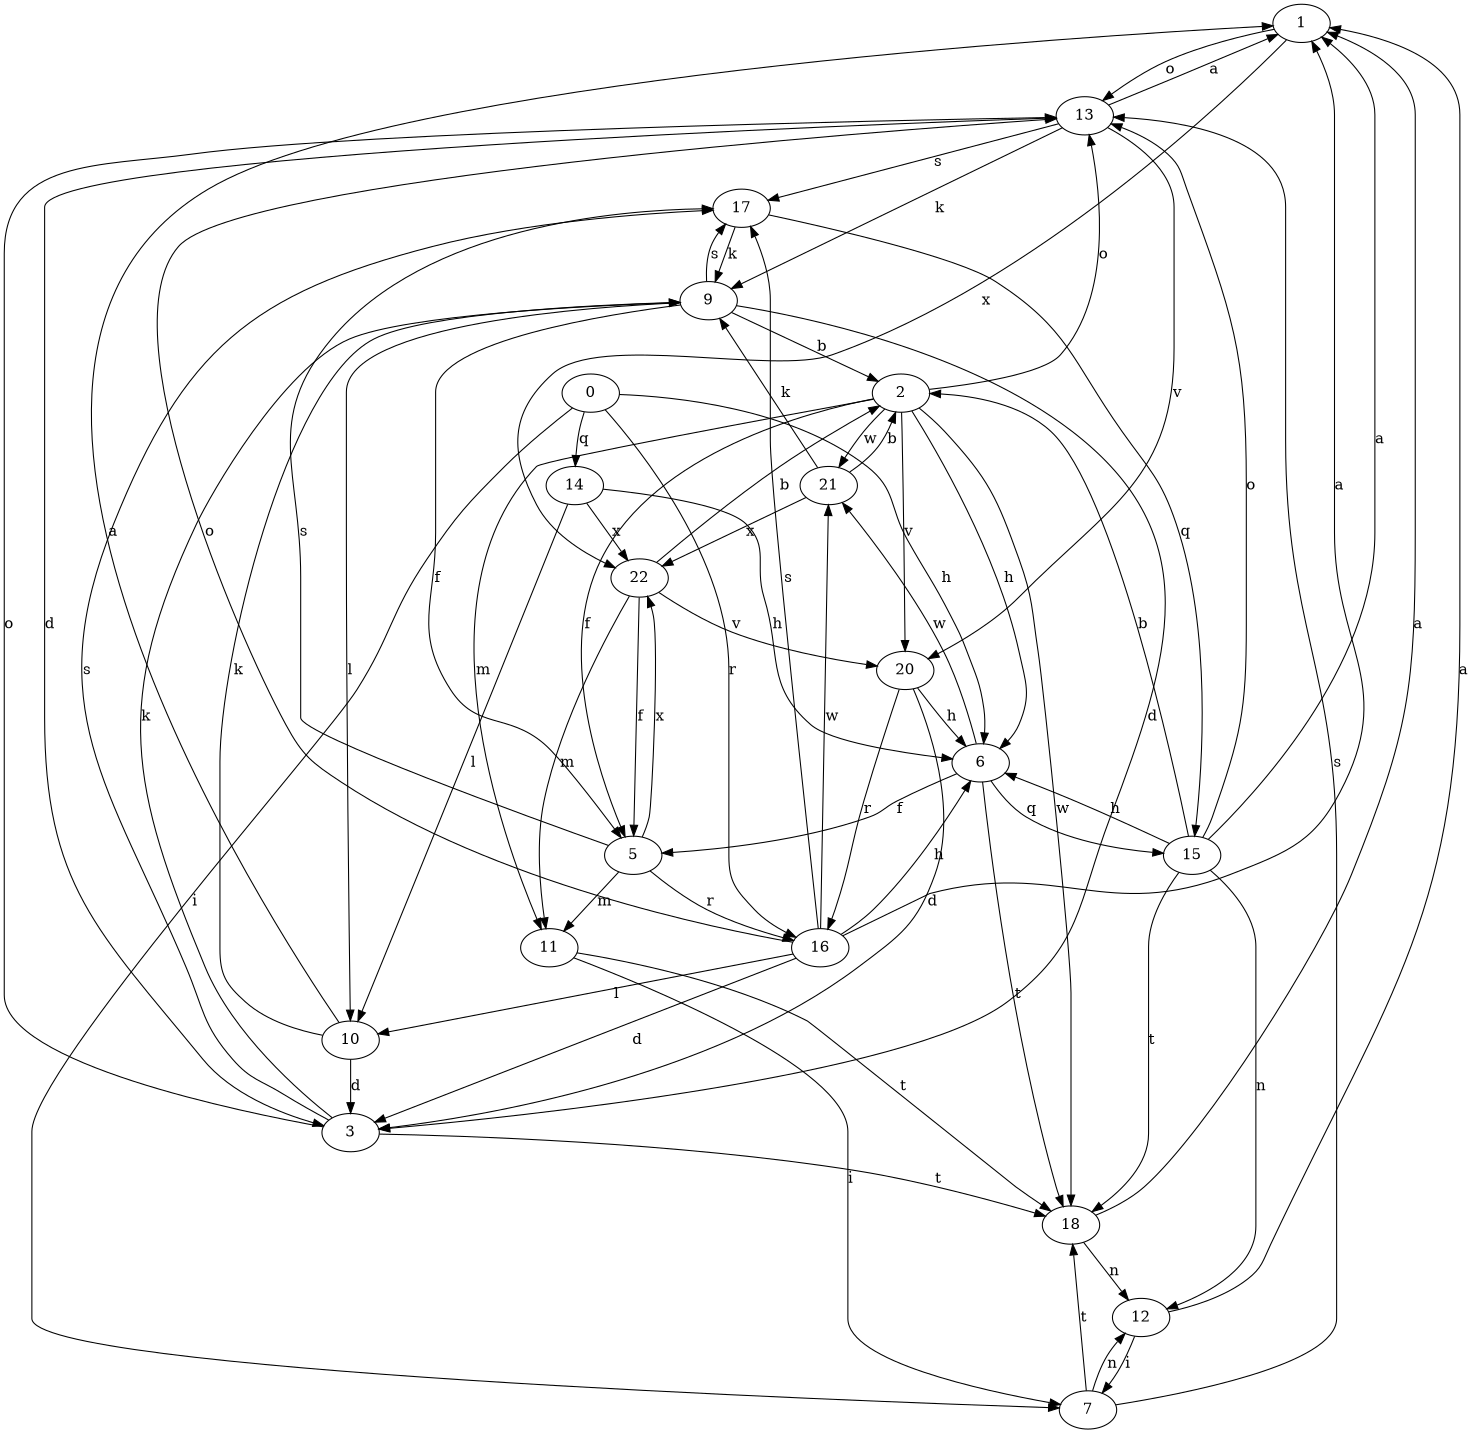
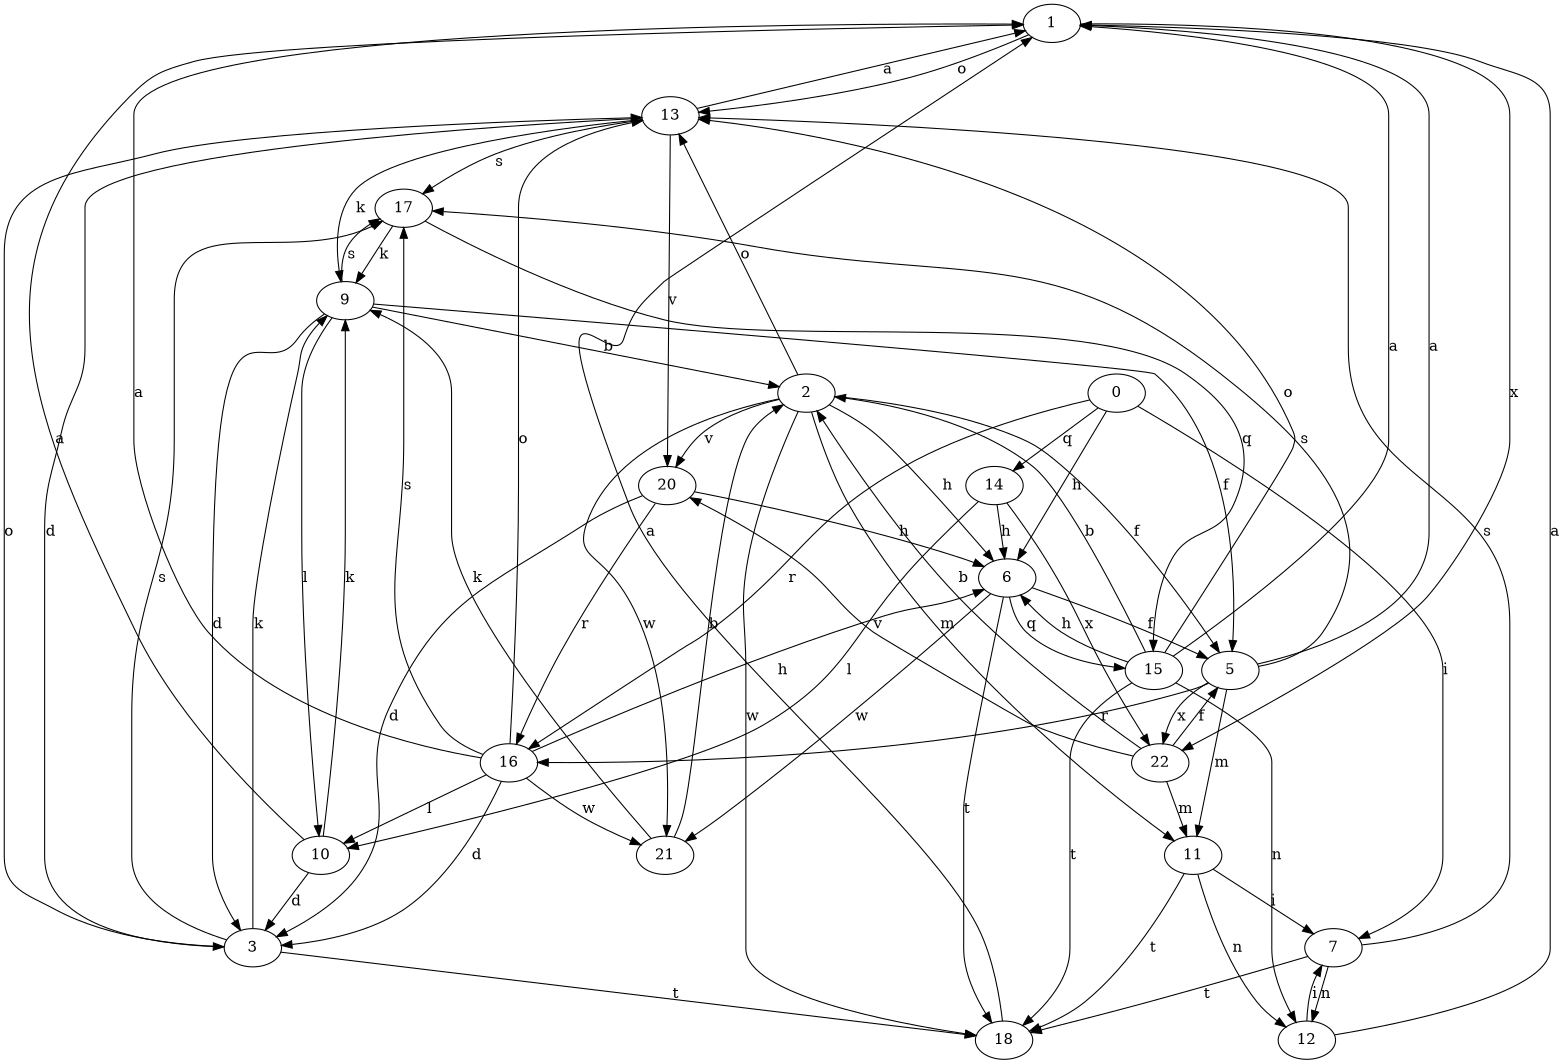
none -> (1429, 258)
(739, 530) -> none
(1103, 1267) -> (1227, 953)
